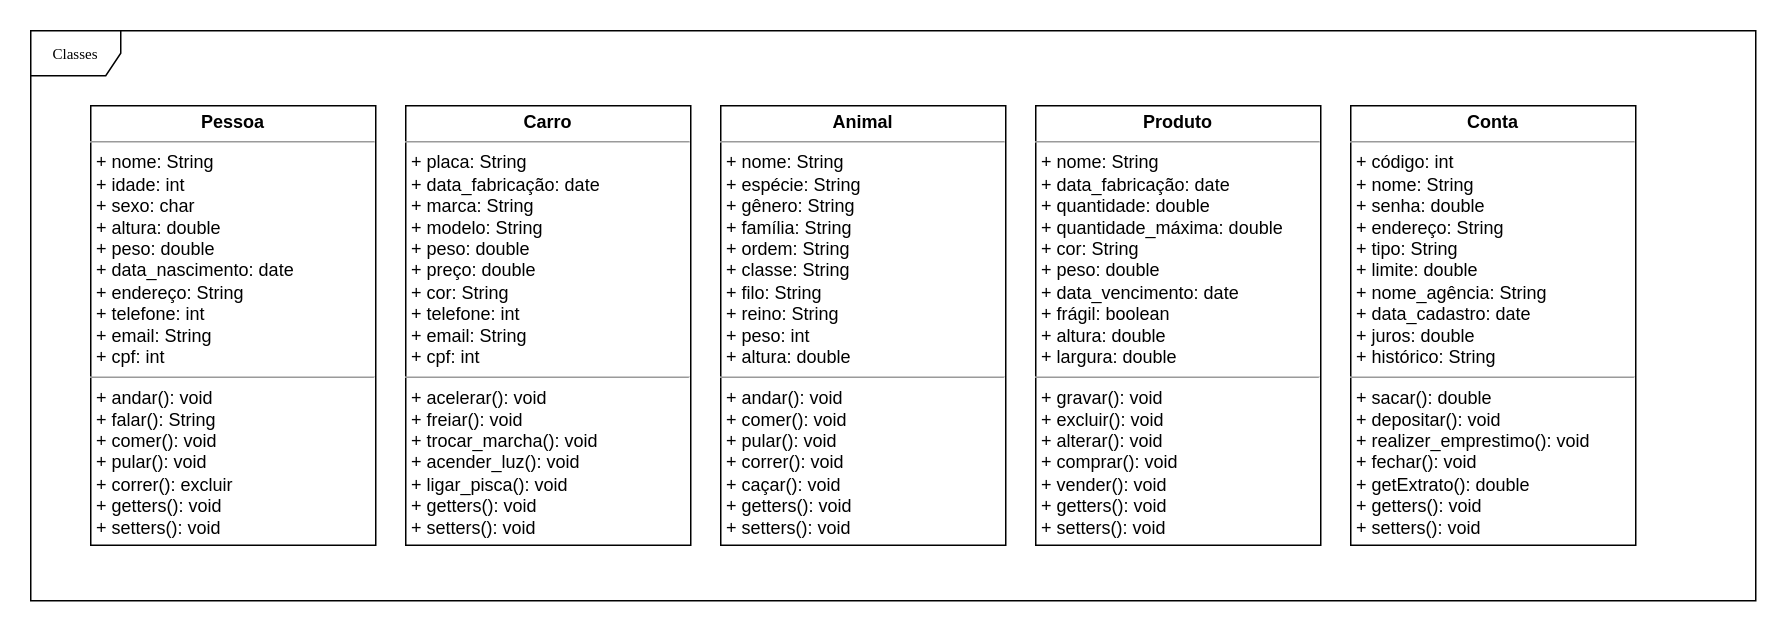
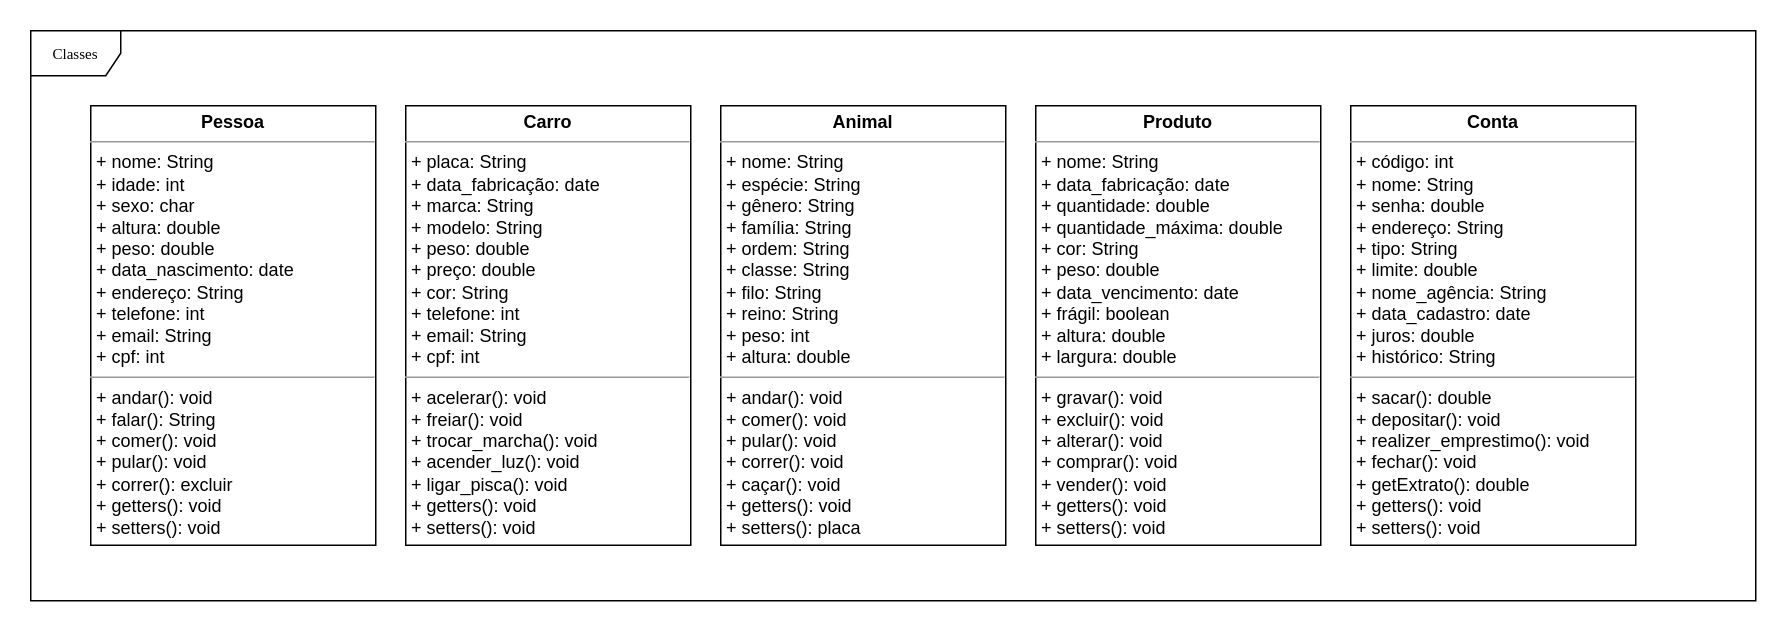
(797, 300) -> (802, 300)
